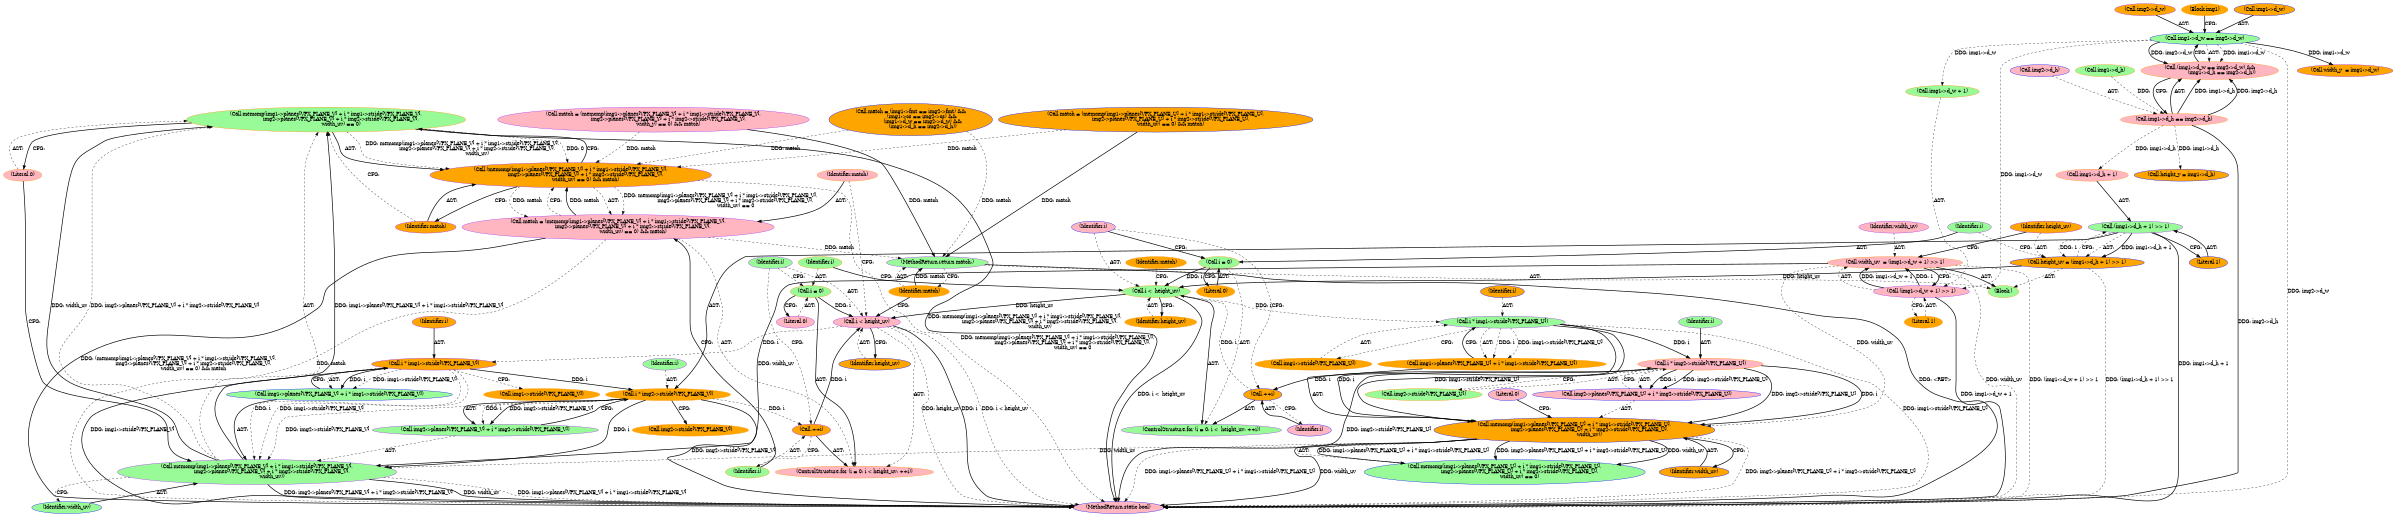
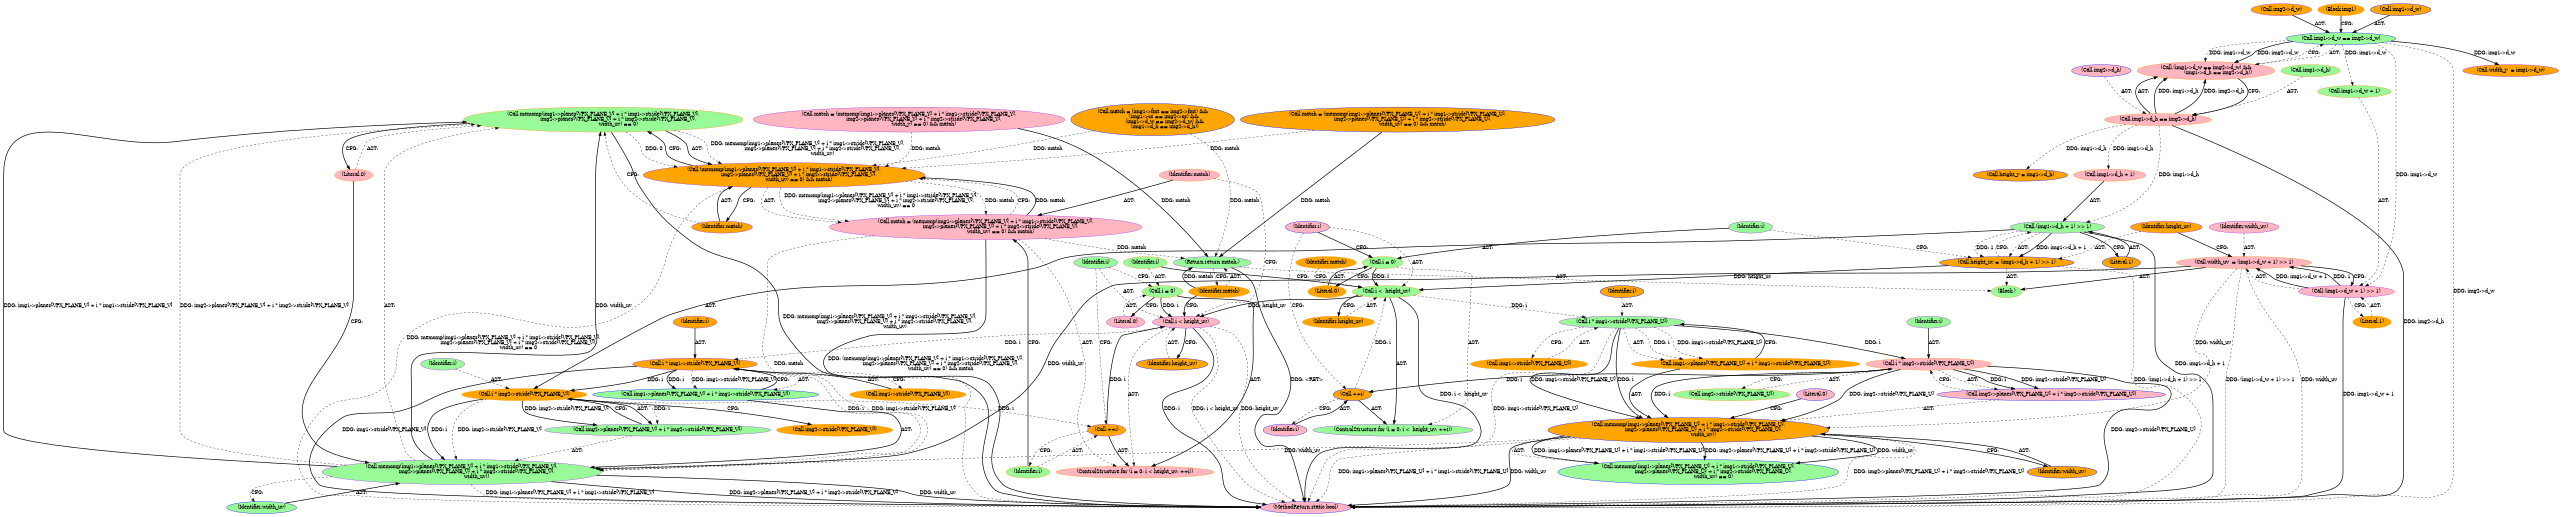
(2194, 55) -> (2294, 57)
(2145, 92) -> (2293, 92)
none -> (2147, 190)
(937, 263) -> (1212, 263)
none -> (853, 379)
(781, 494) -> none
